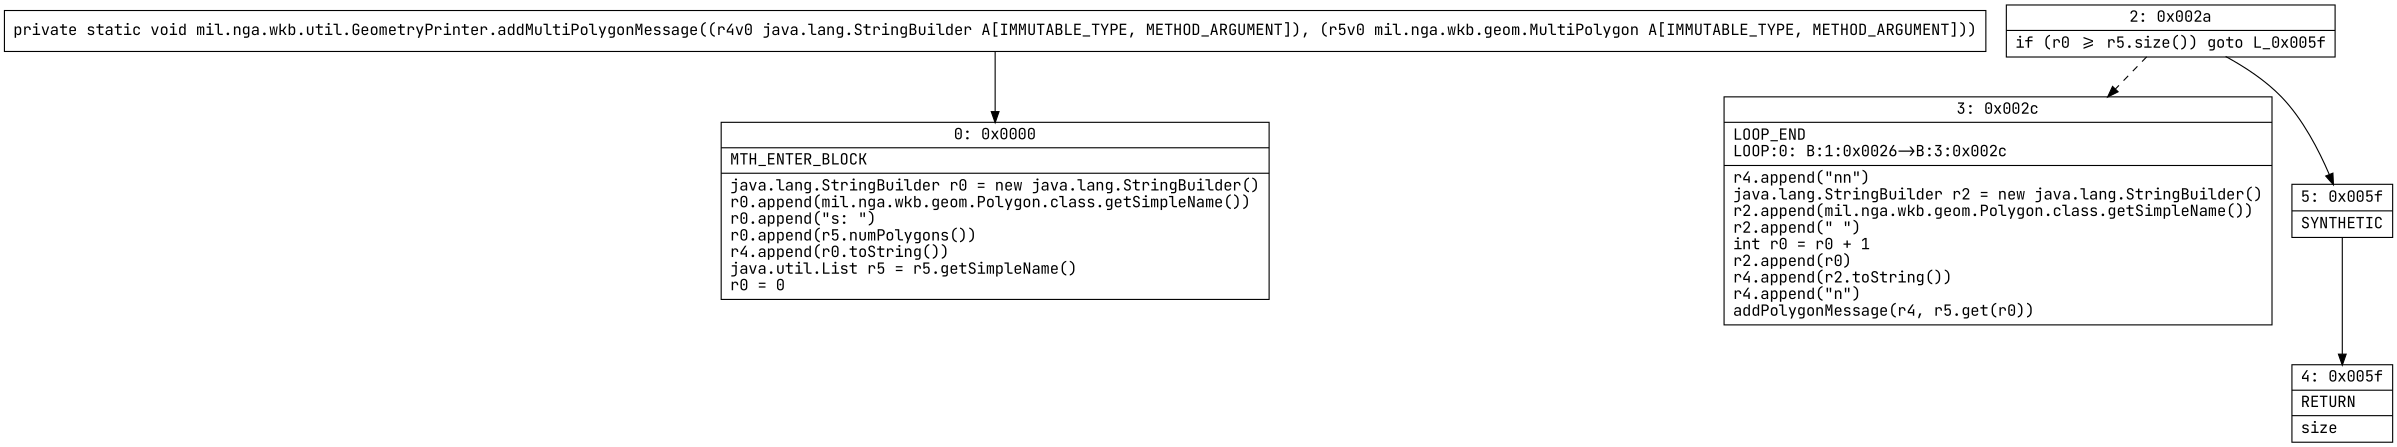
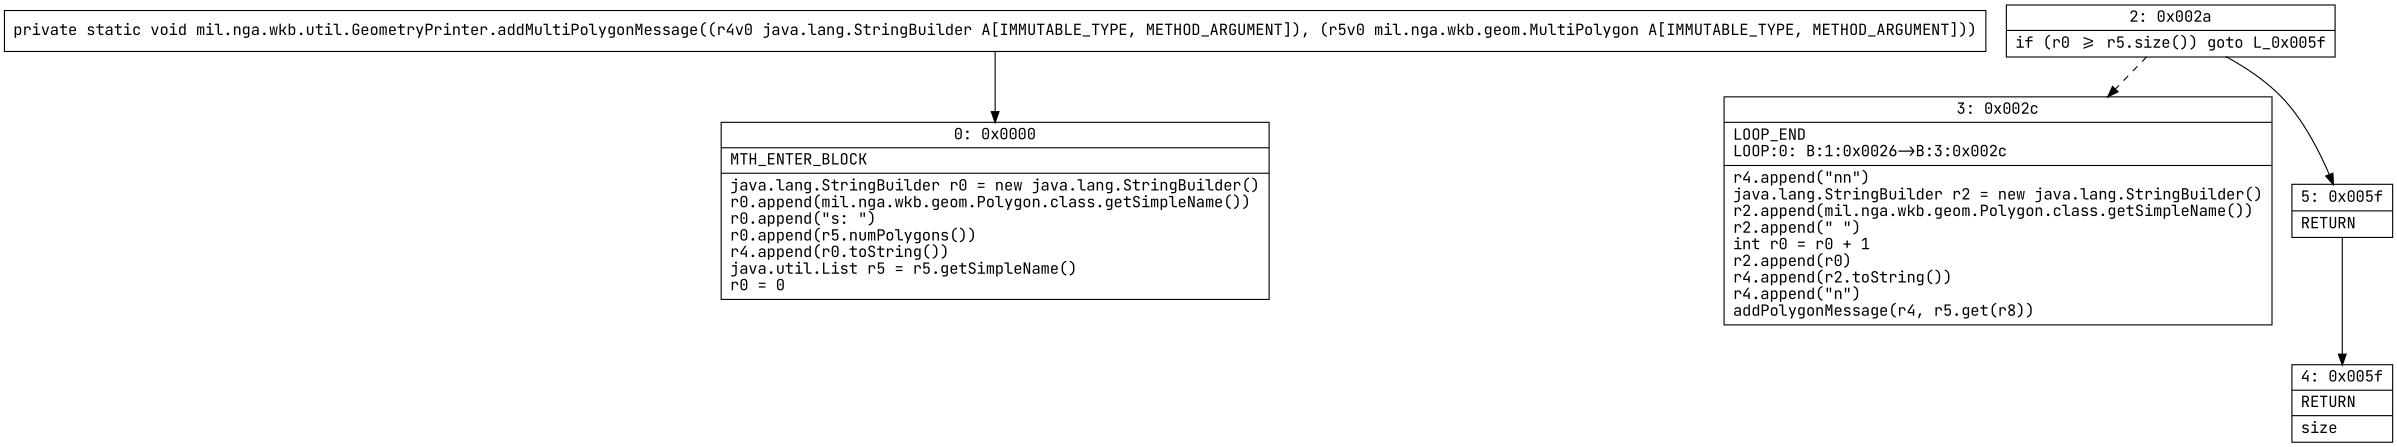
(2342, 224) -> (2328, 224)
(1884, 311) -> (1884, 311)
